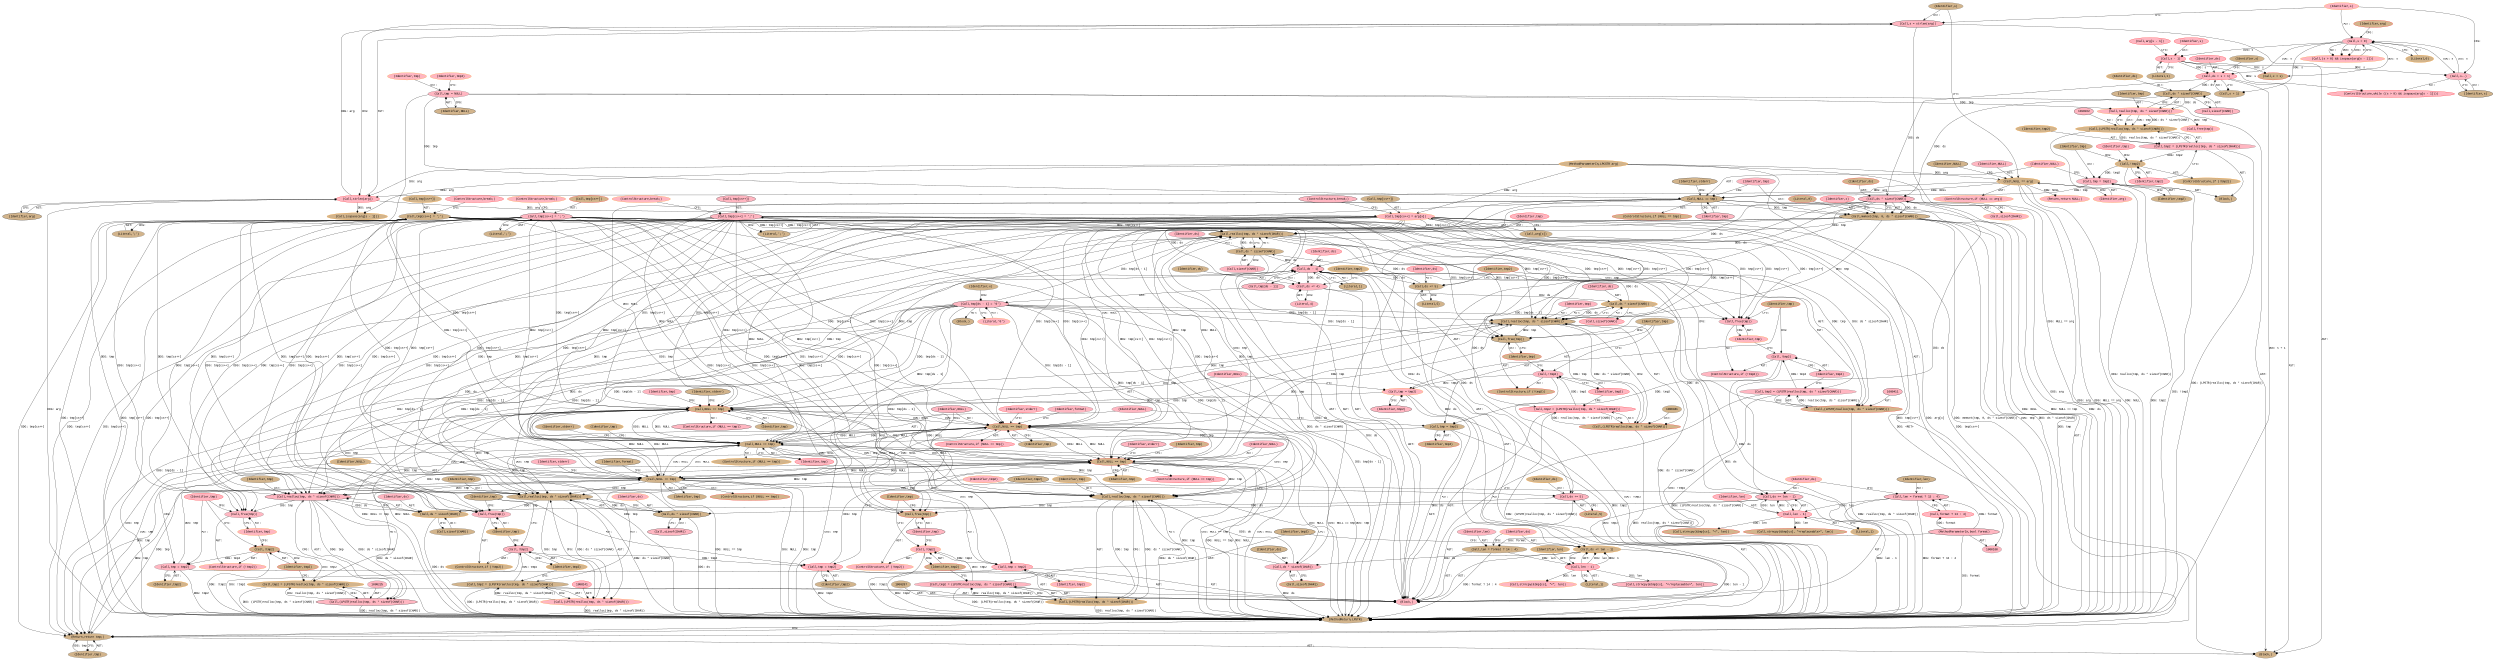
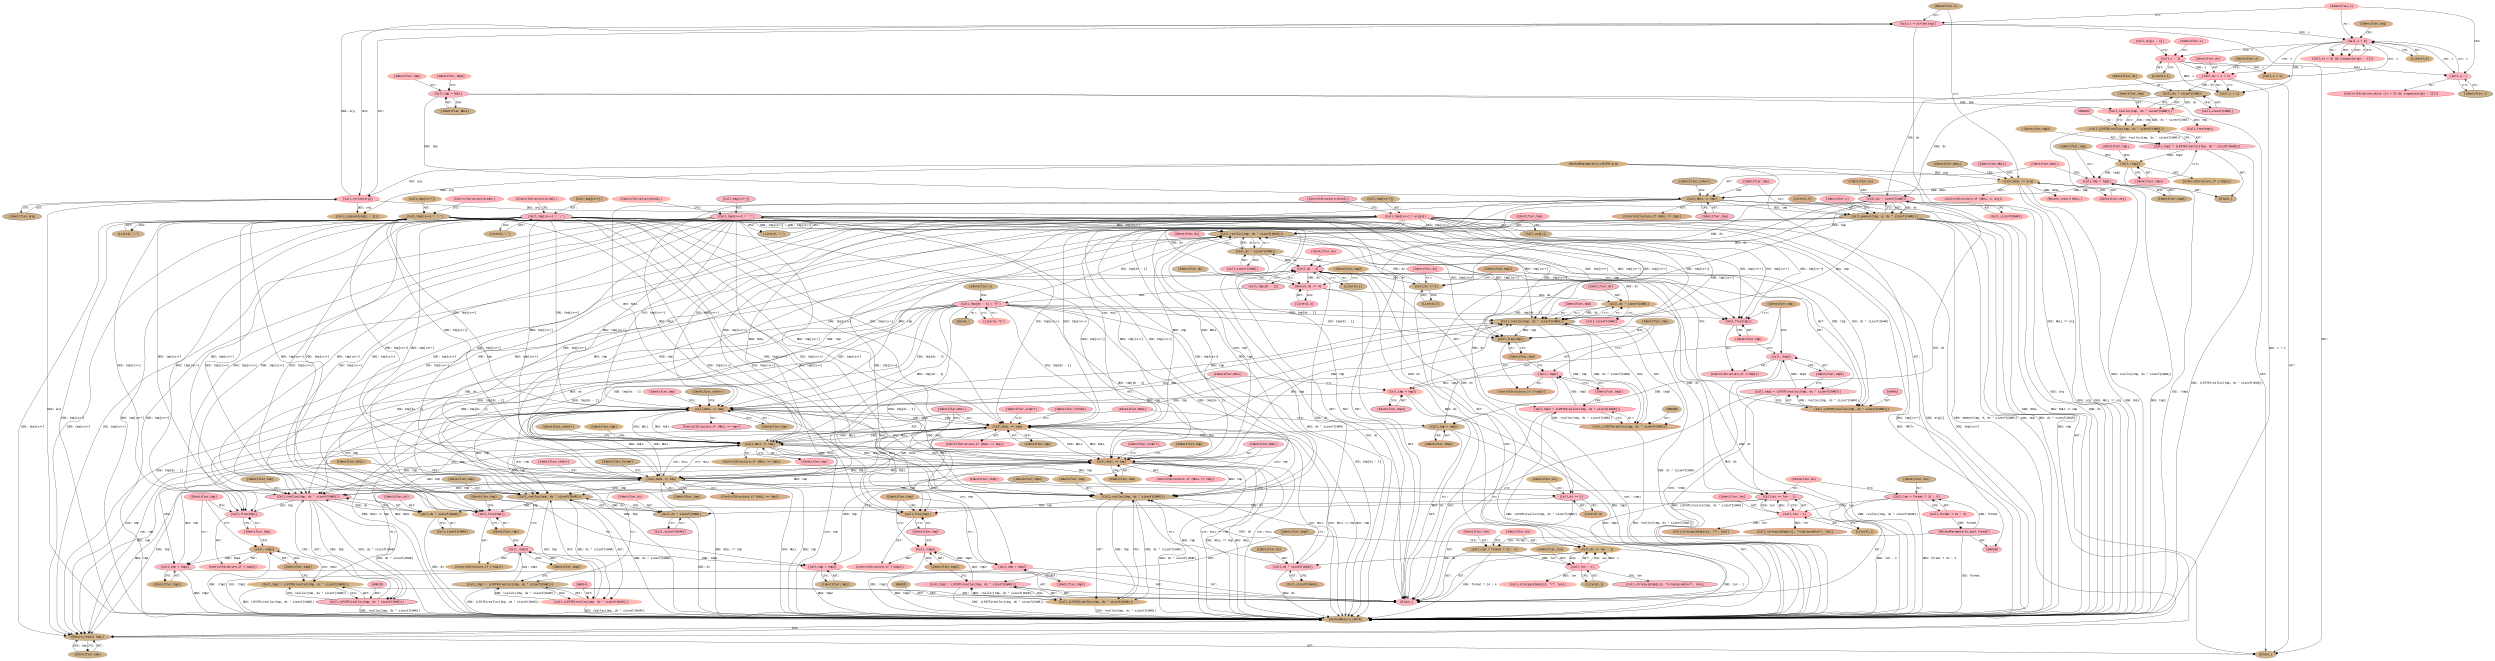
none -> (2143, 27)
(2360, 68) -> (2360, 68)
(2264, 83) -> (2189, 84)
(1500, 190) -> none
(1188, 194) -> none
(1308, 287) -> (1308, 287)
(1938, 526) -> (1956, 522)
(113, 591) -> none
